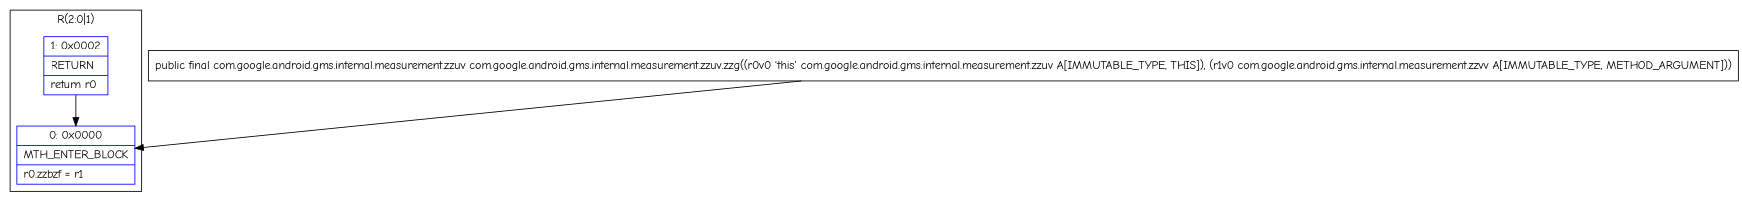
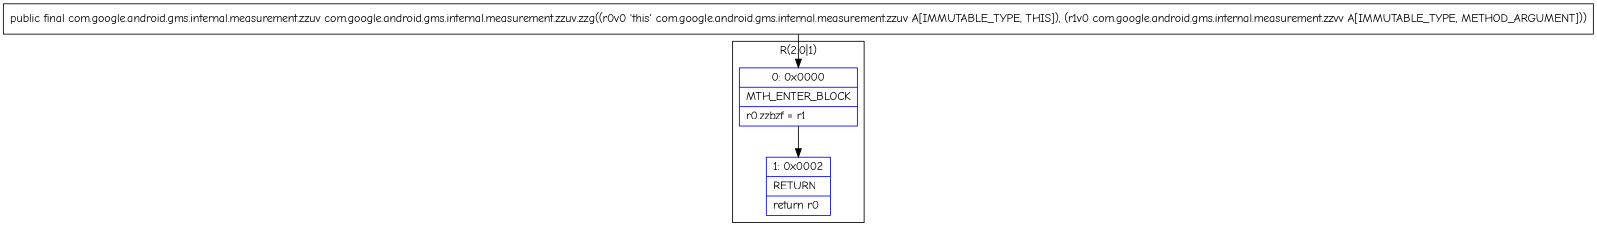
(76, 106) -> (798, 137)
